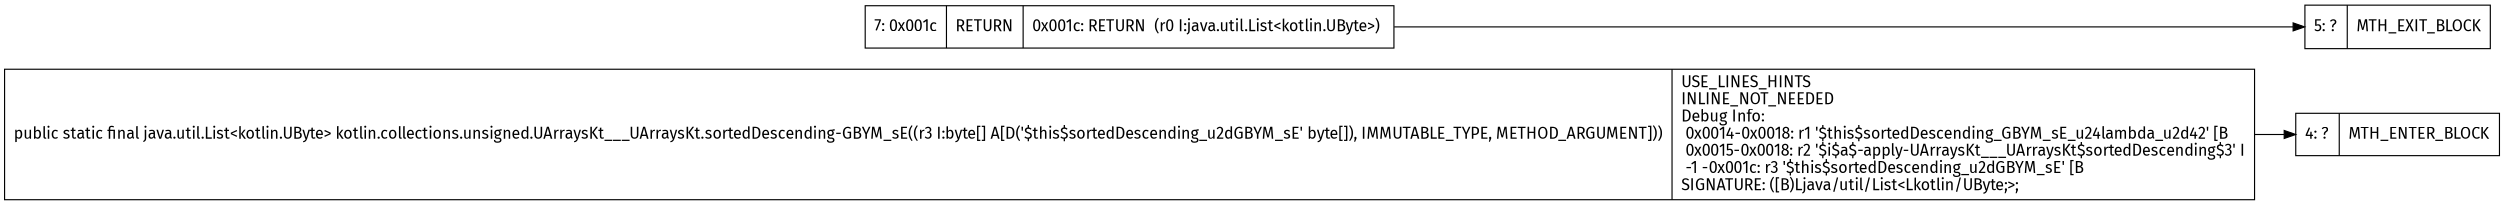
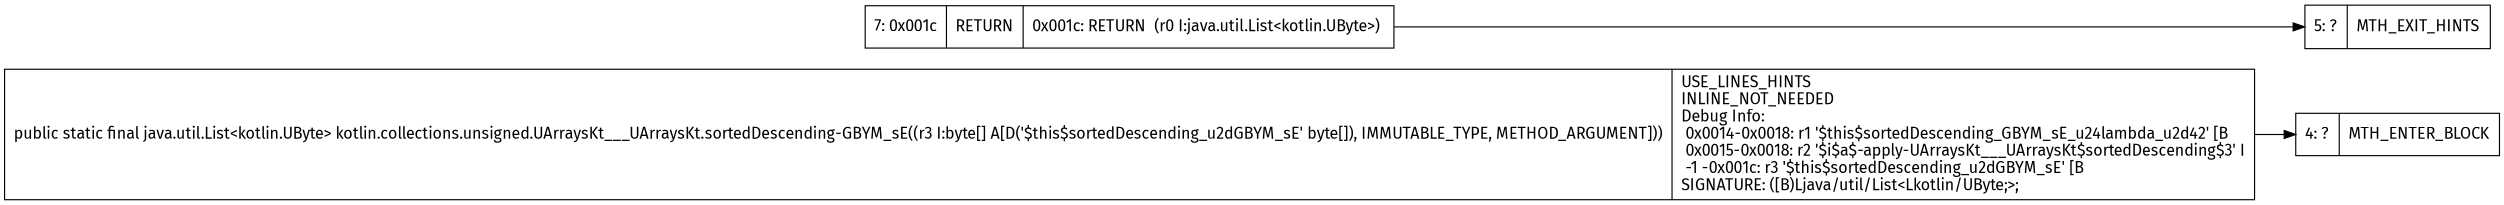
(2419, 26) -> (2418, 26)
